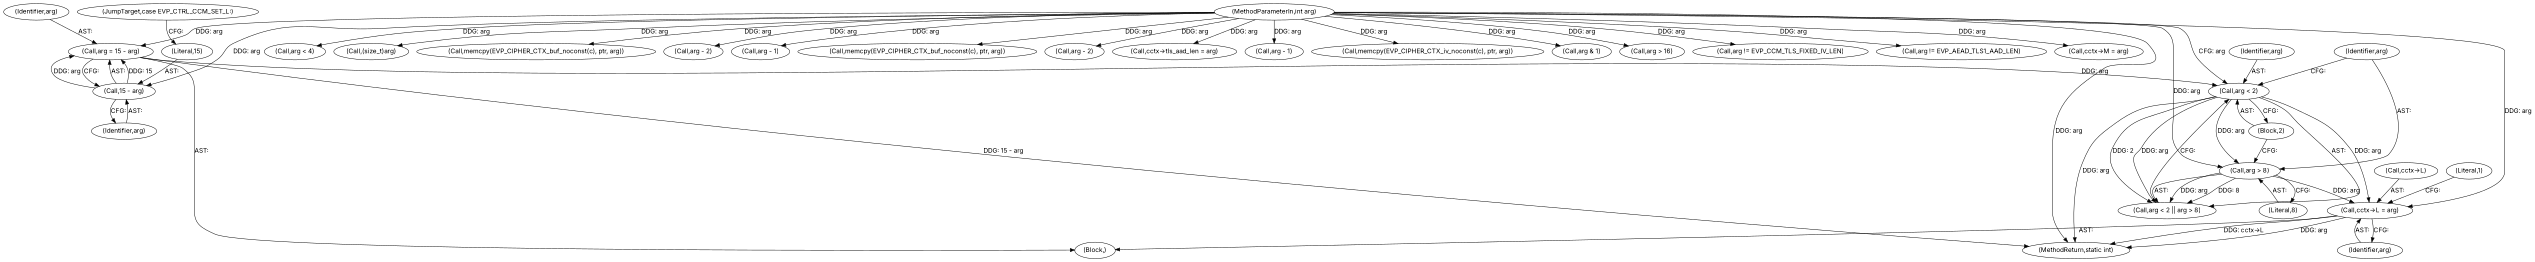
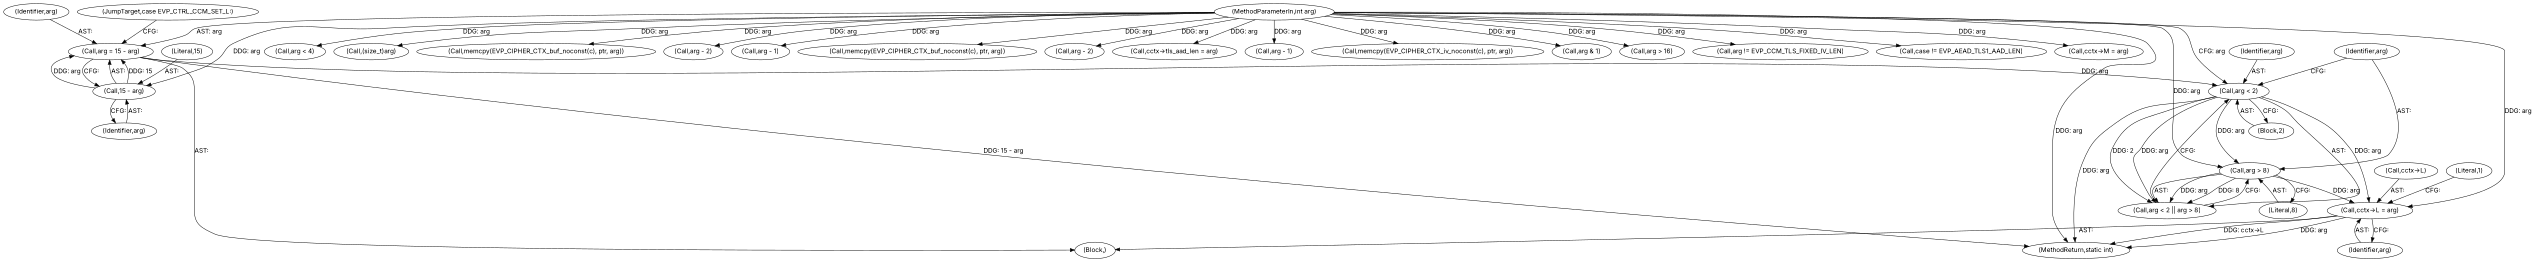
(167, 31) -> (141, 31)
(209, 32) -> (209, 32)
(1961, 52) -> (1961, 52)
(2262, 149) -> (2229, 199)
